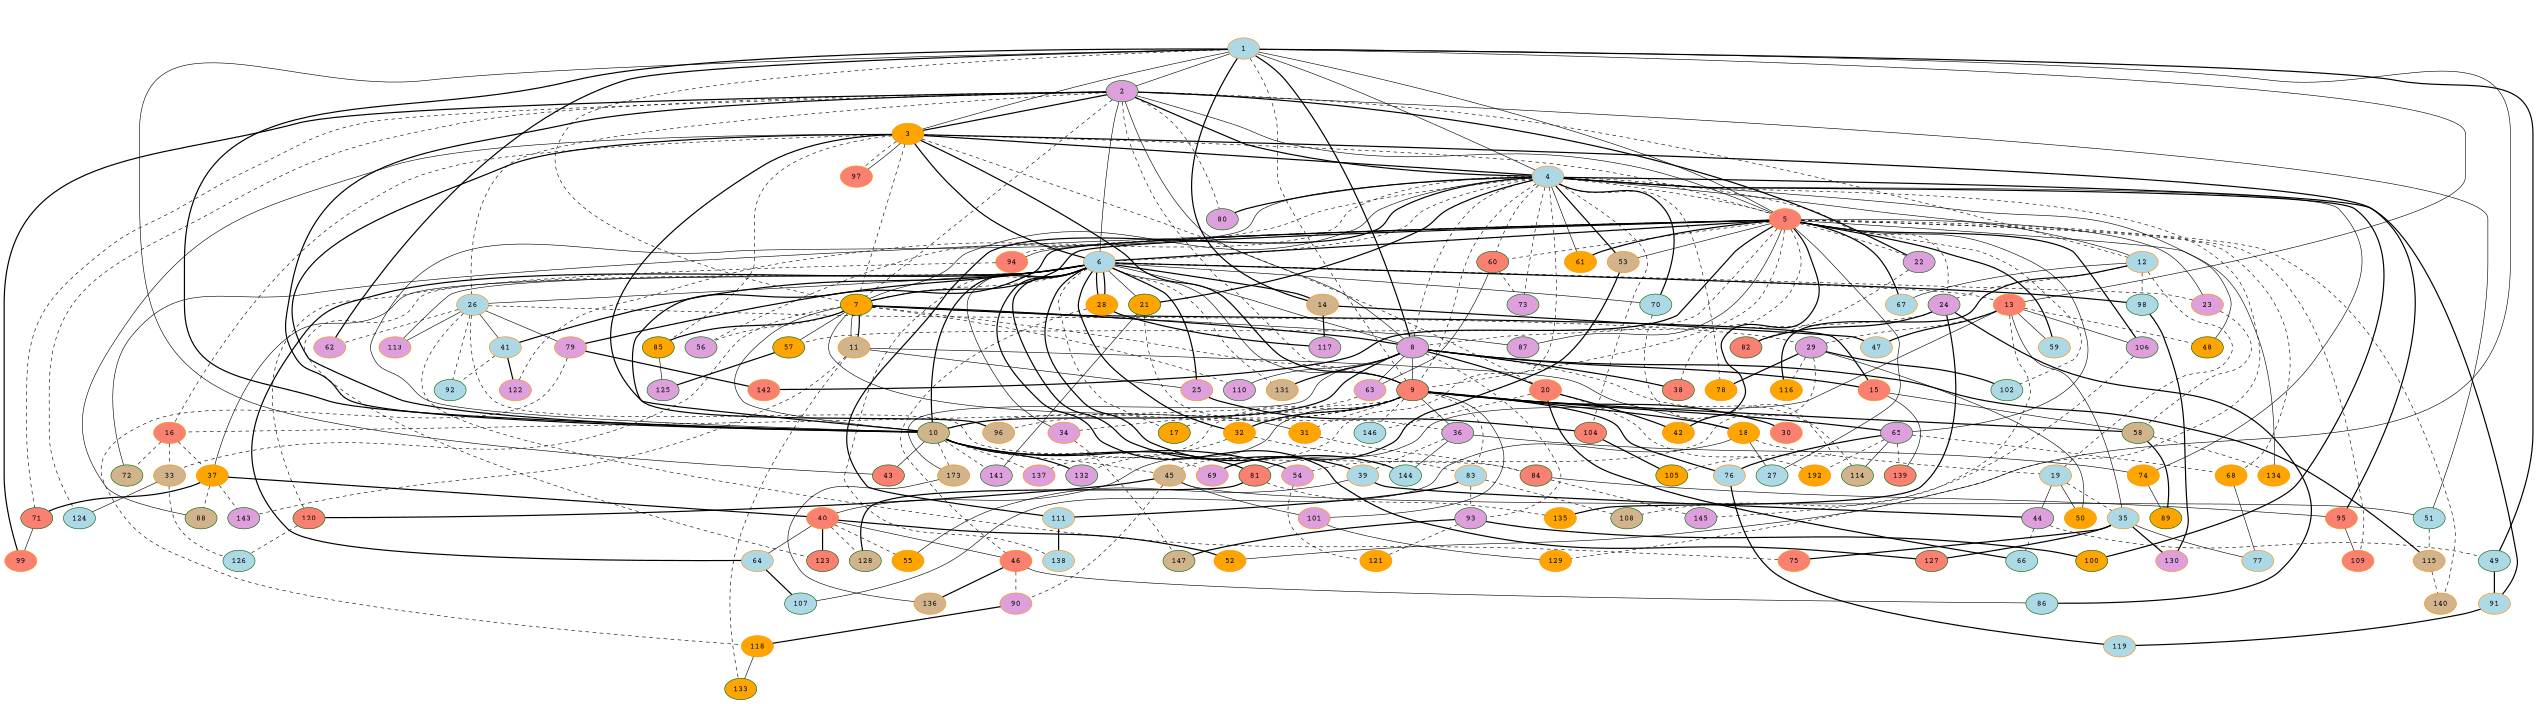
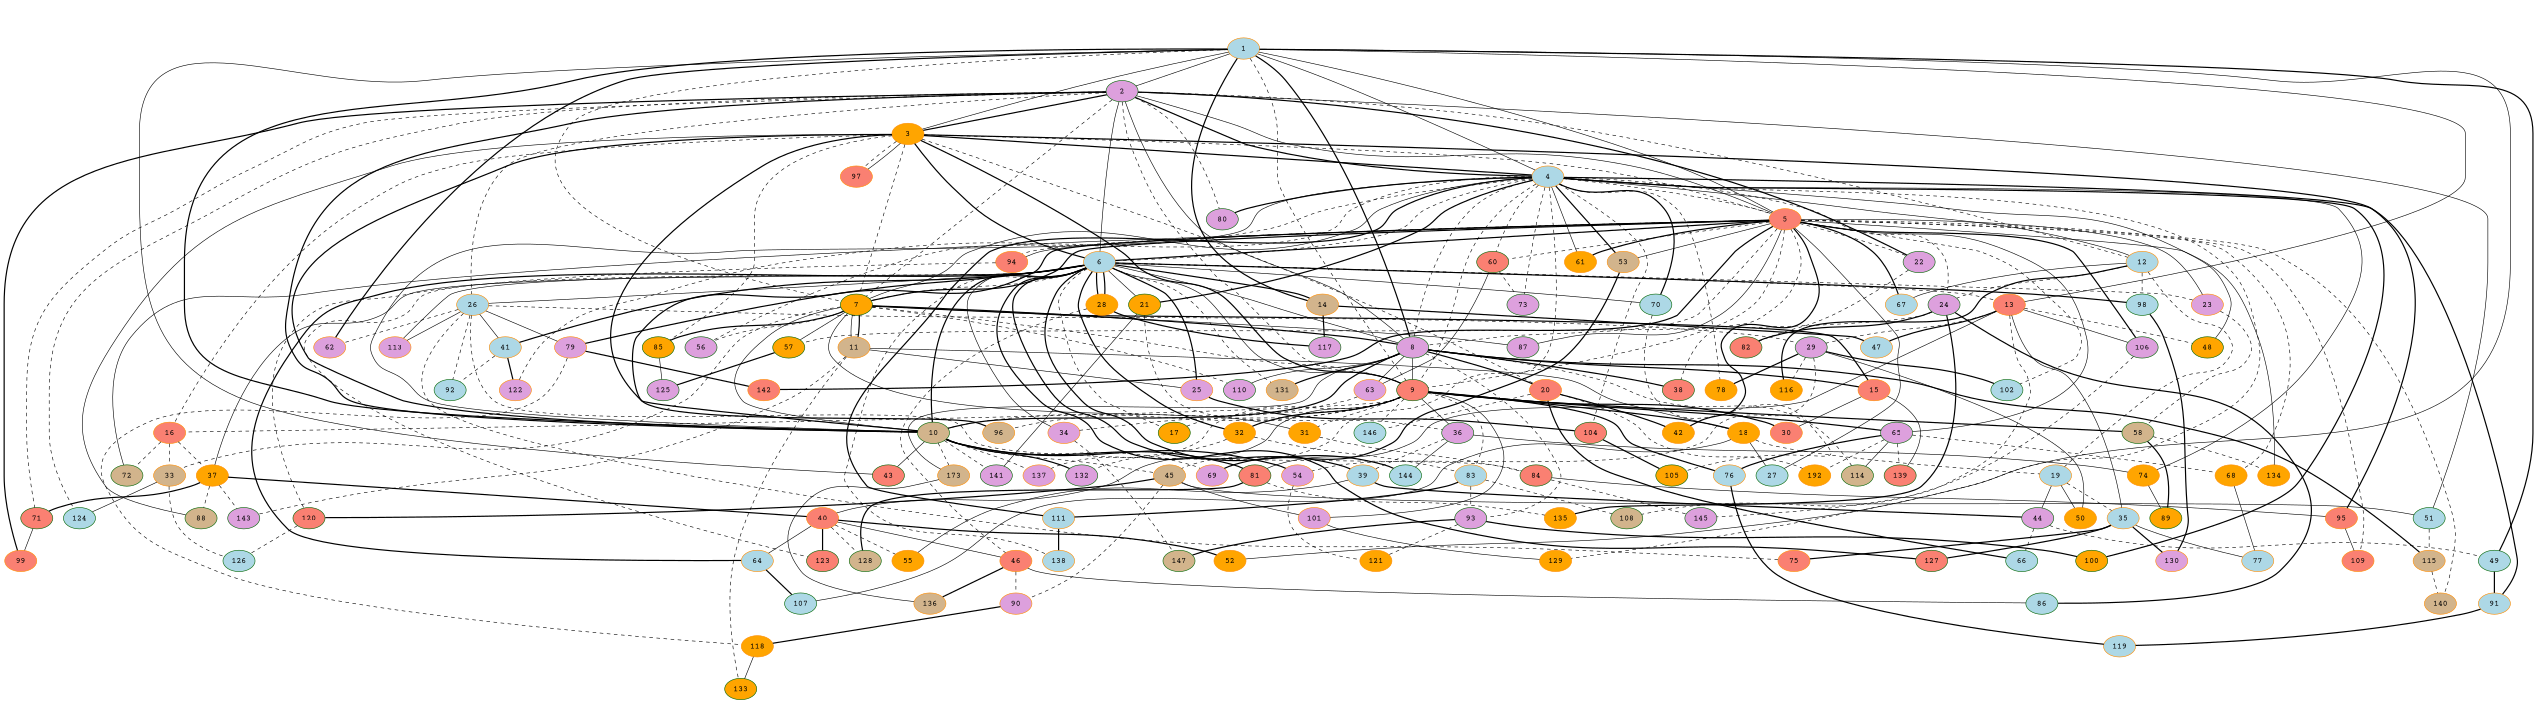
(2054, 347) -> none
(2006, 411) -> (1830, 411)
